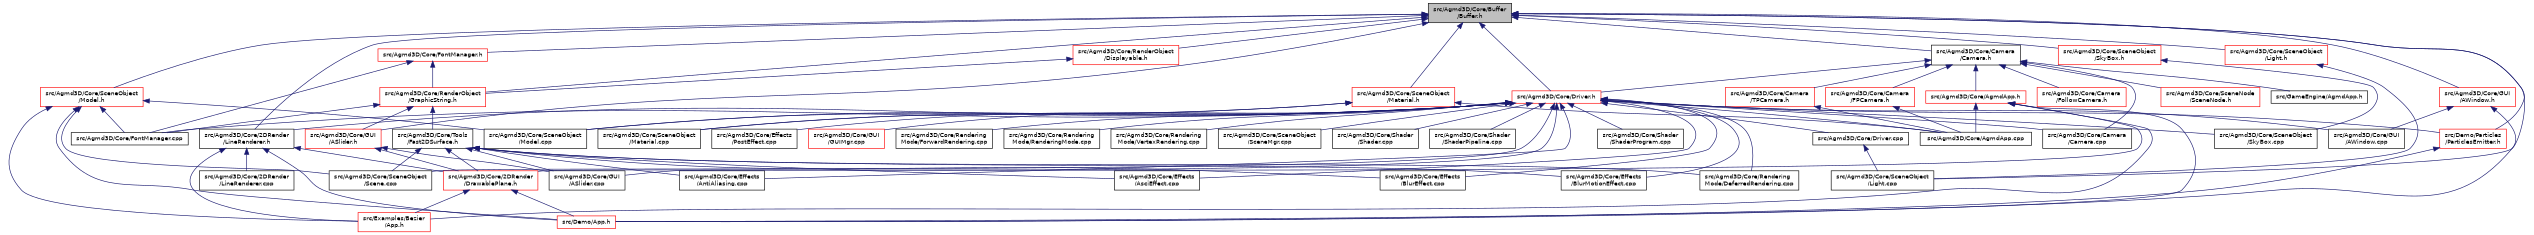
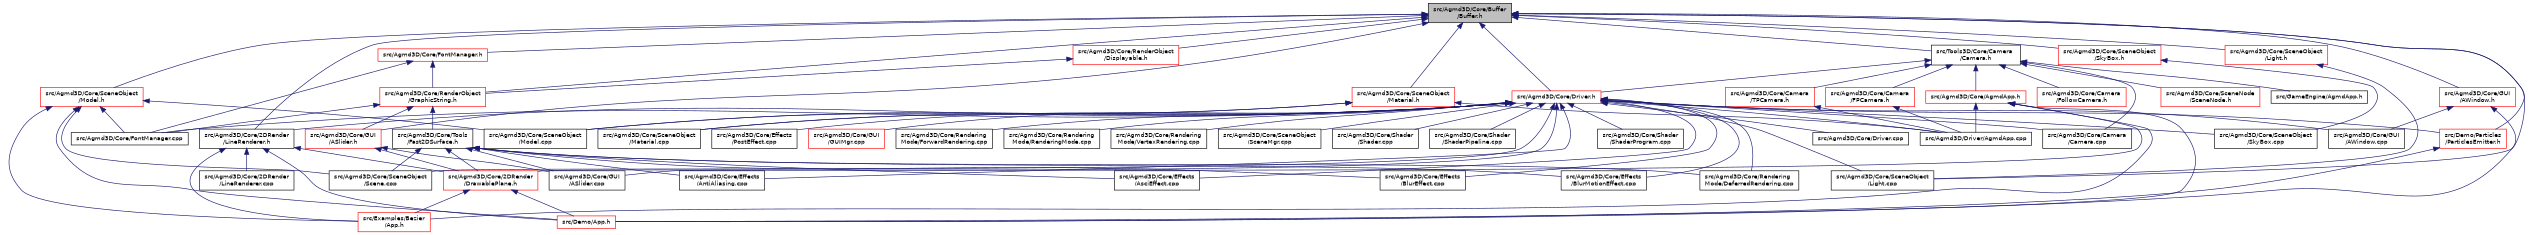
(1976, 55) -> (1976, 55)
(1976, 139) -> (1976, 139)
(1872, 161) -> (1751, 128)
